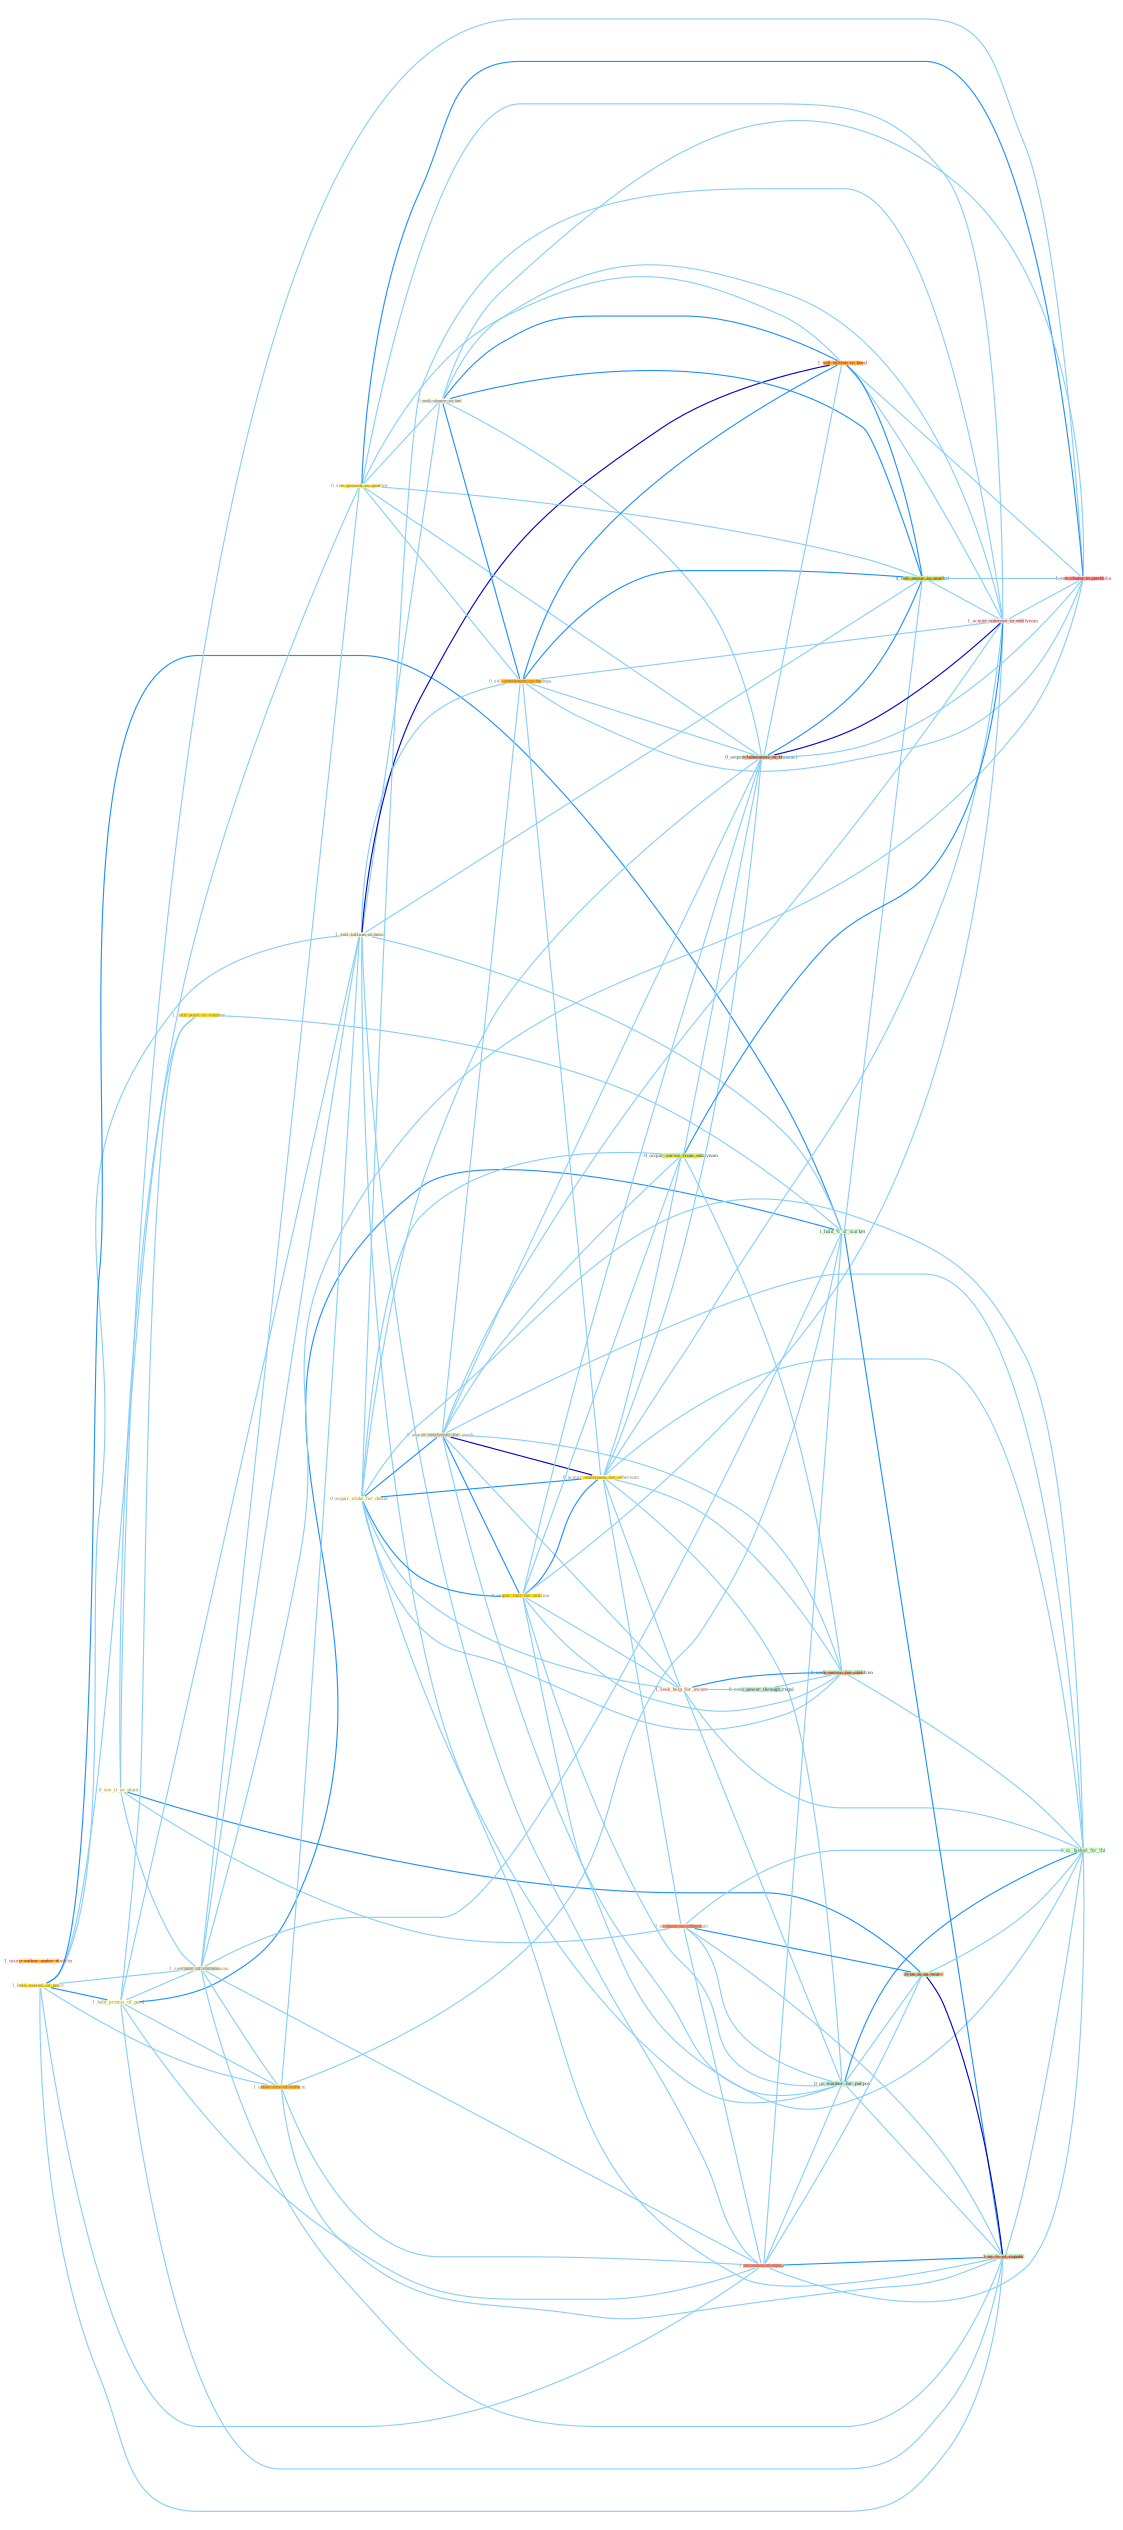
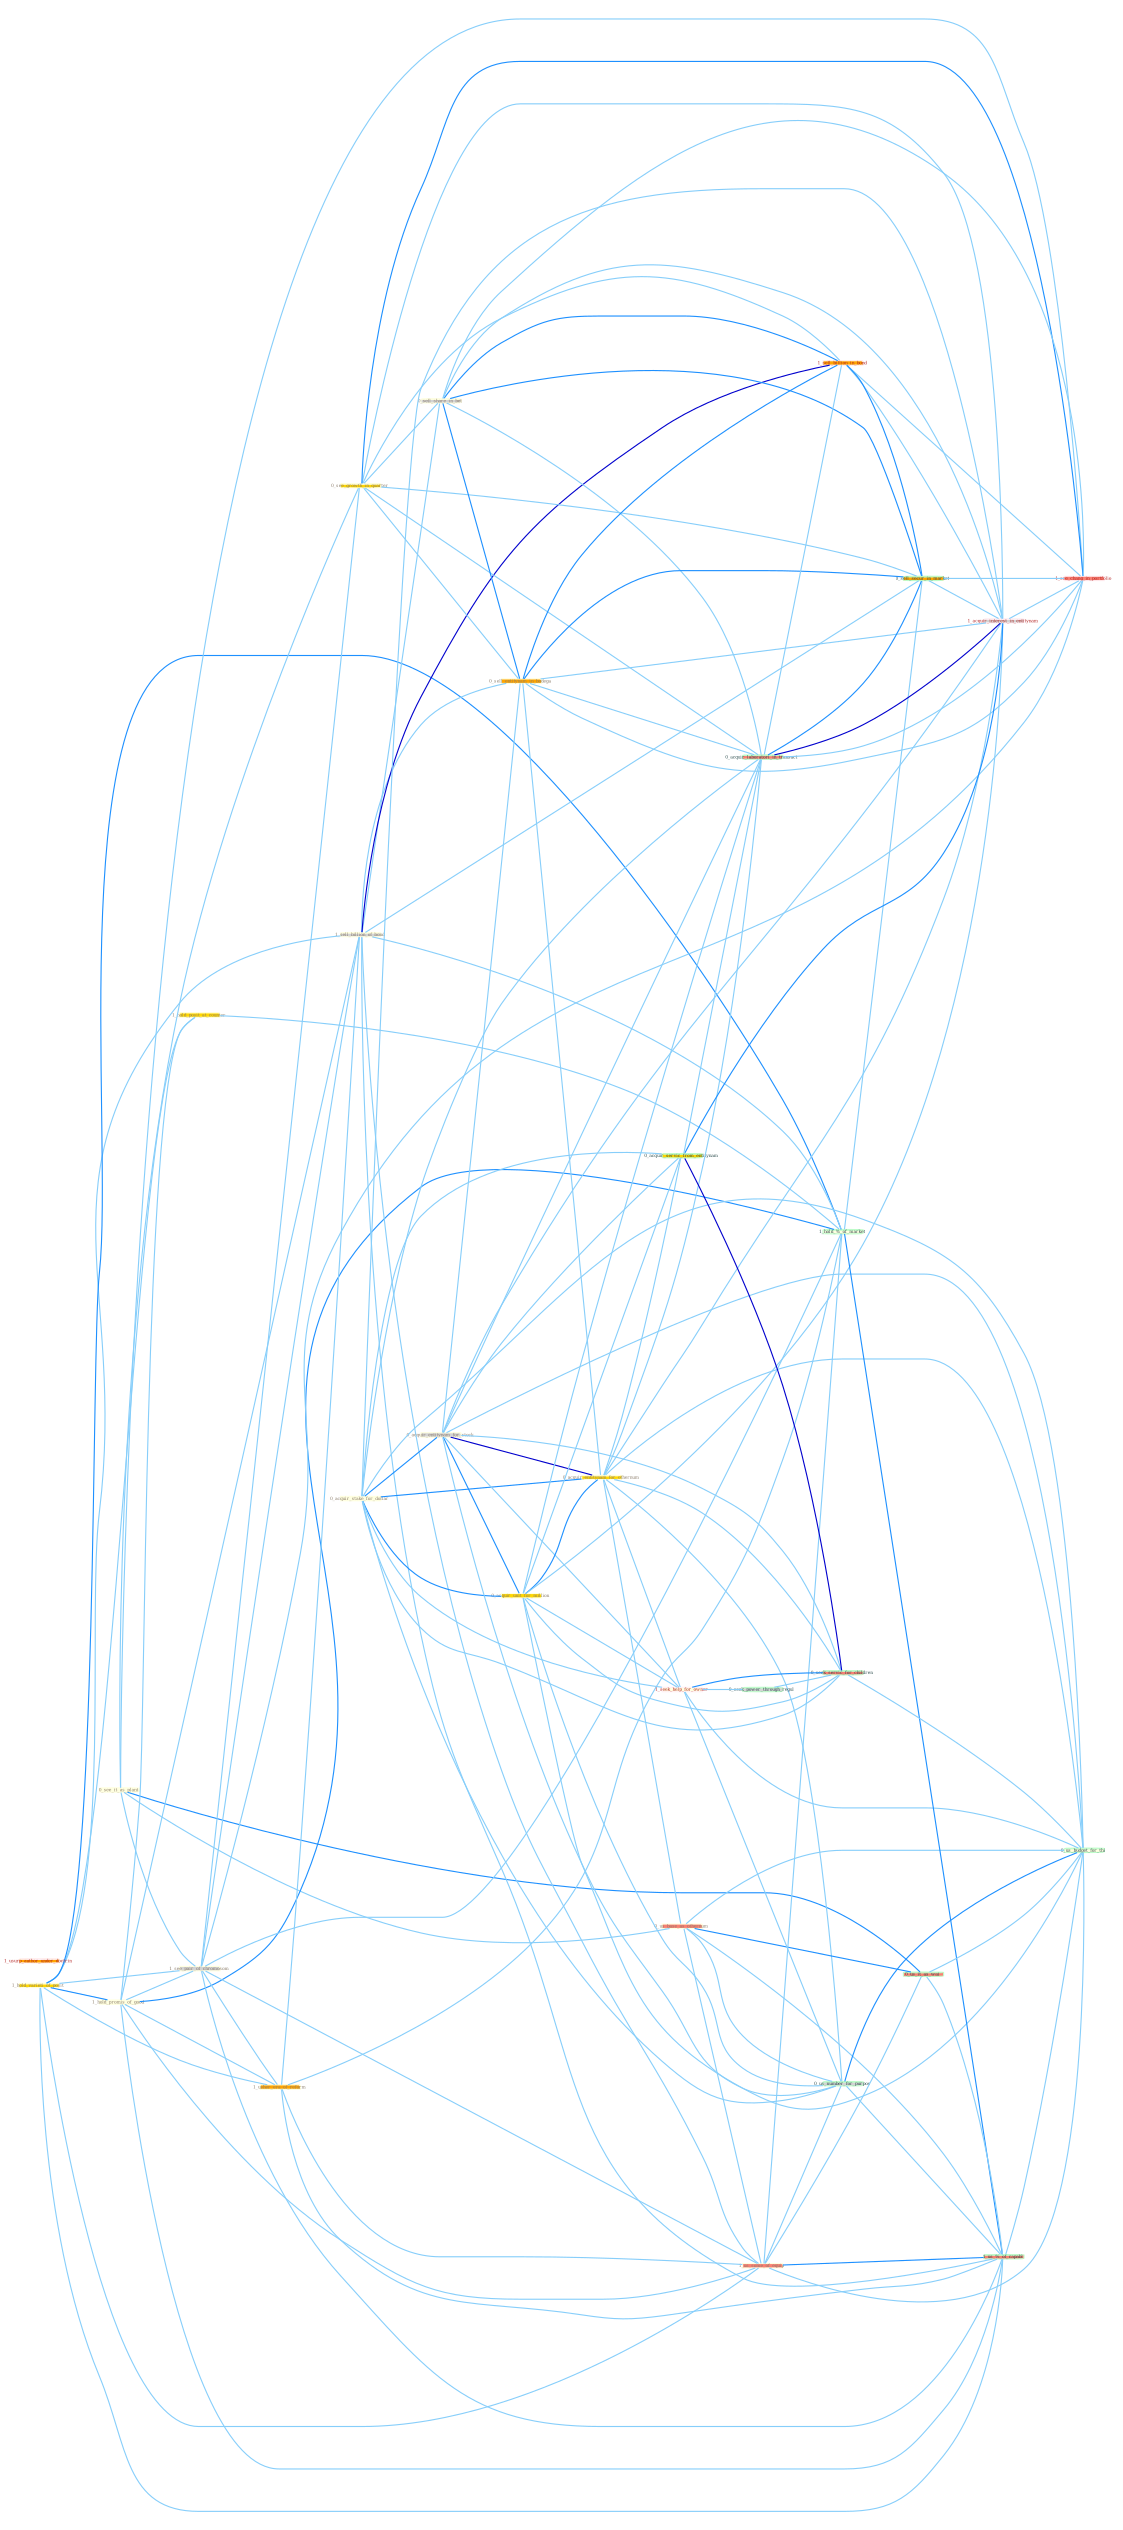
(789, 1407) -> (789, 1407)
(883, 2029) -> none
(966, 2070) -> (966, 2070)
